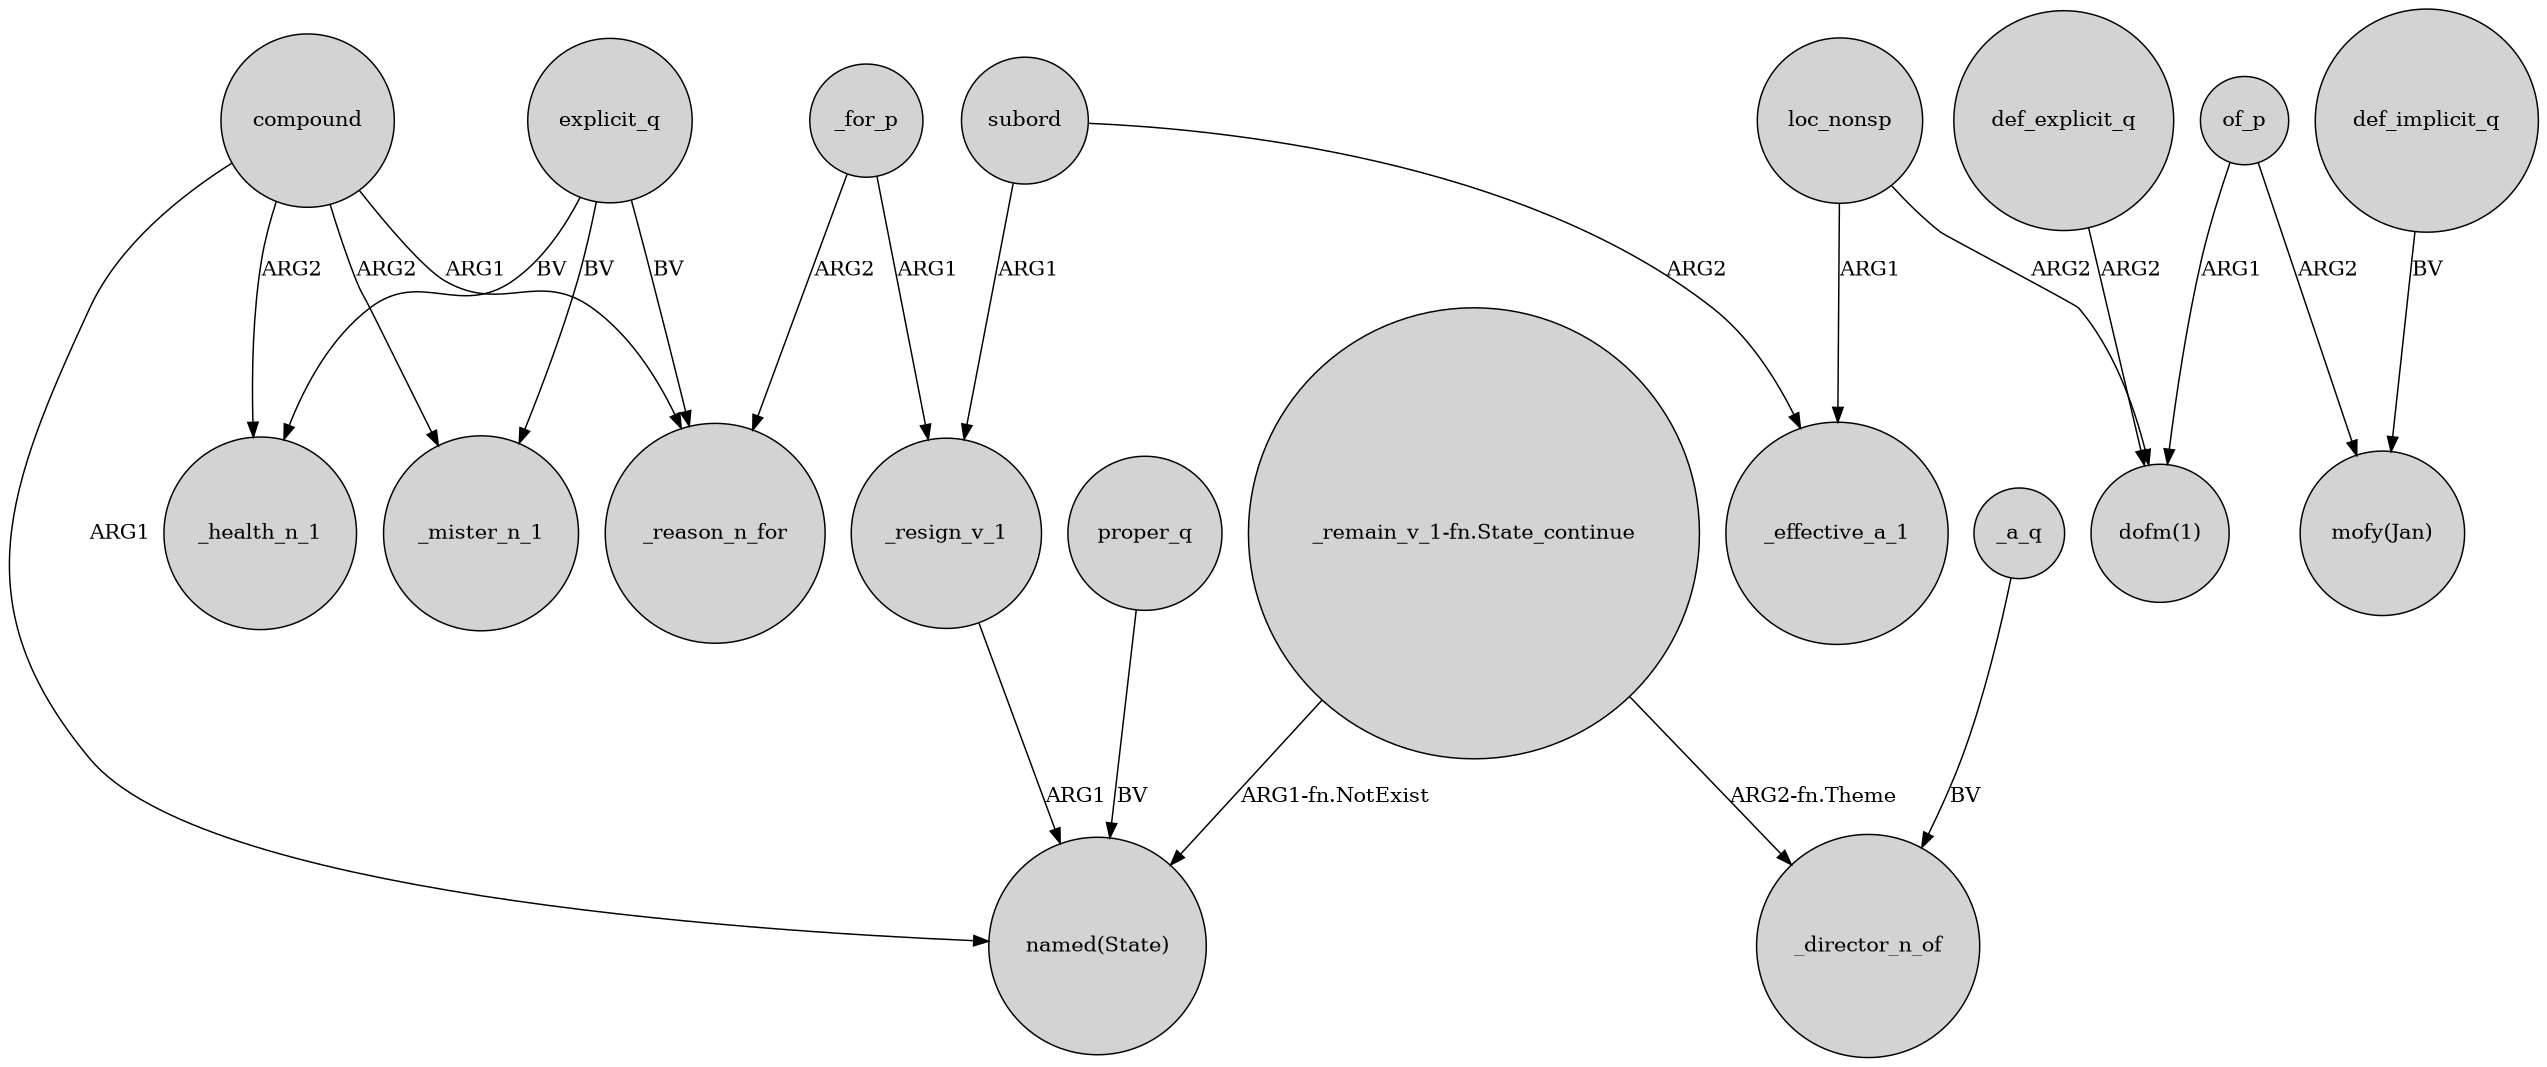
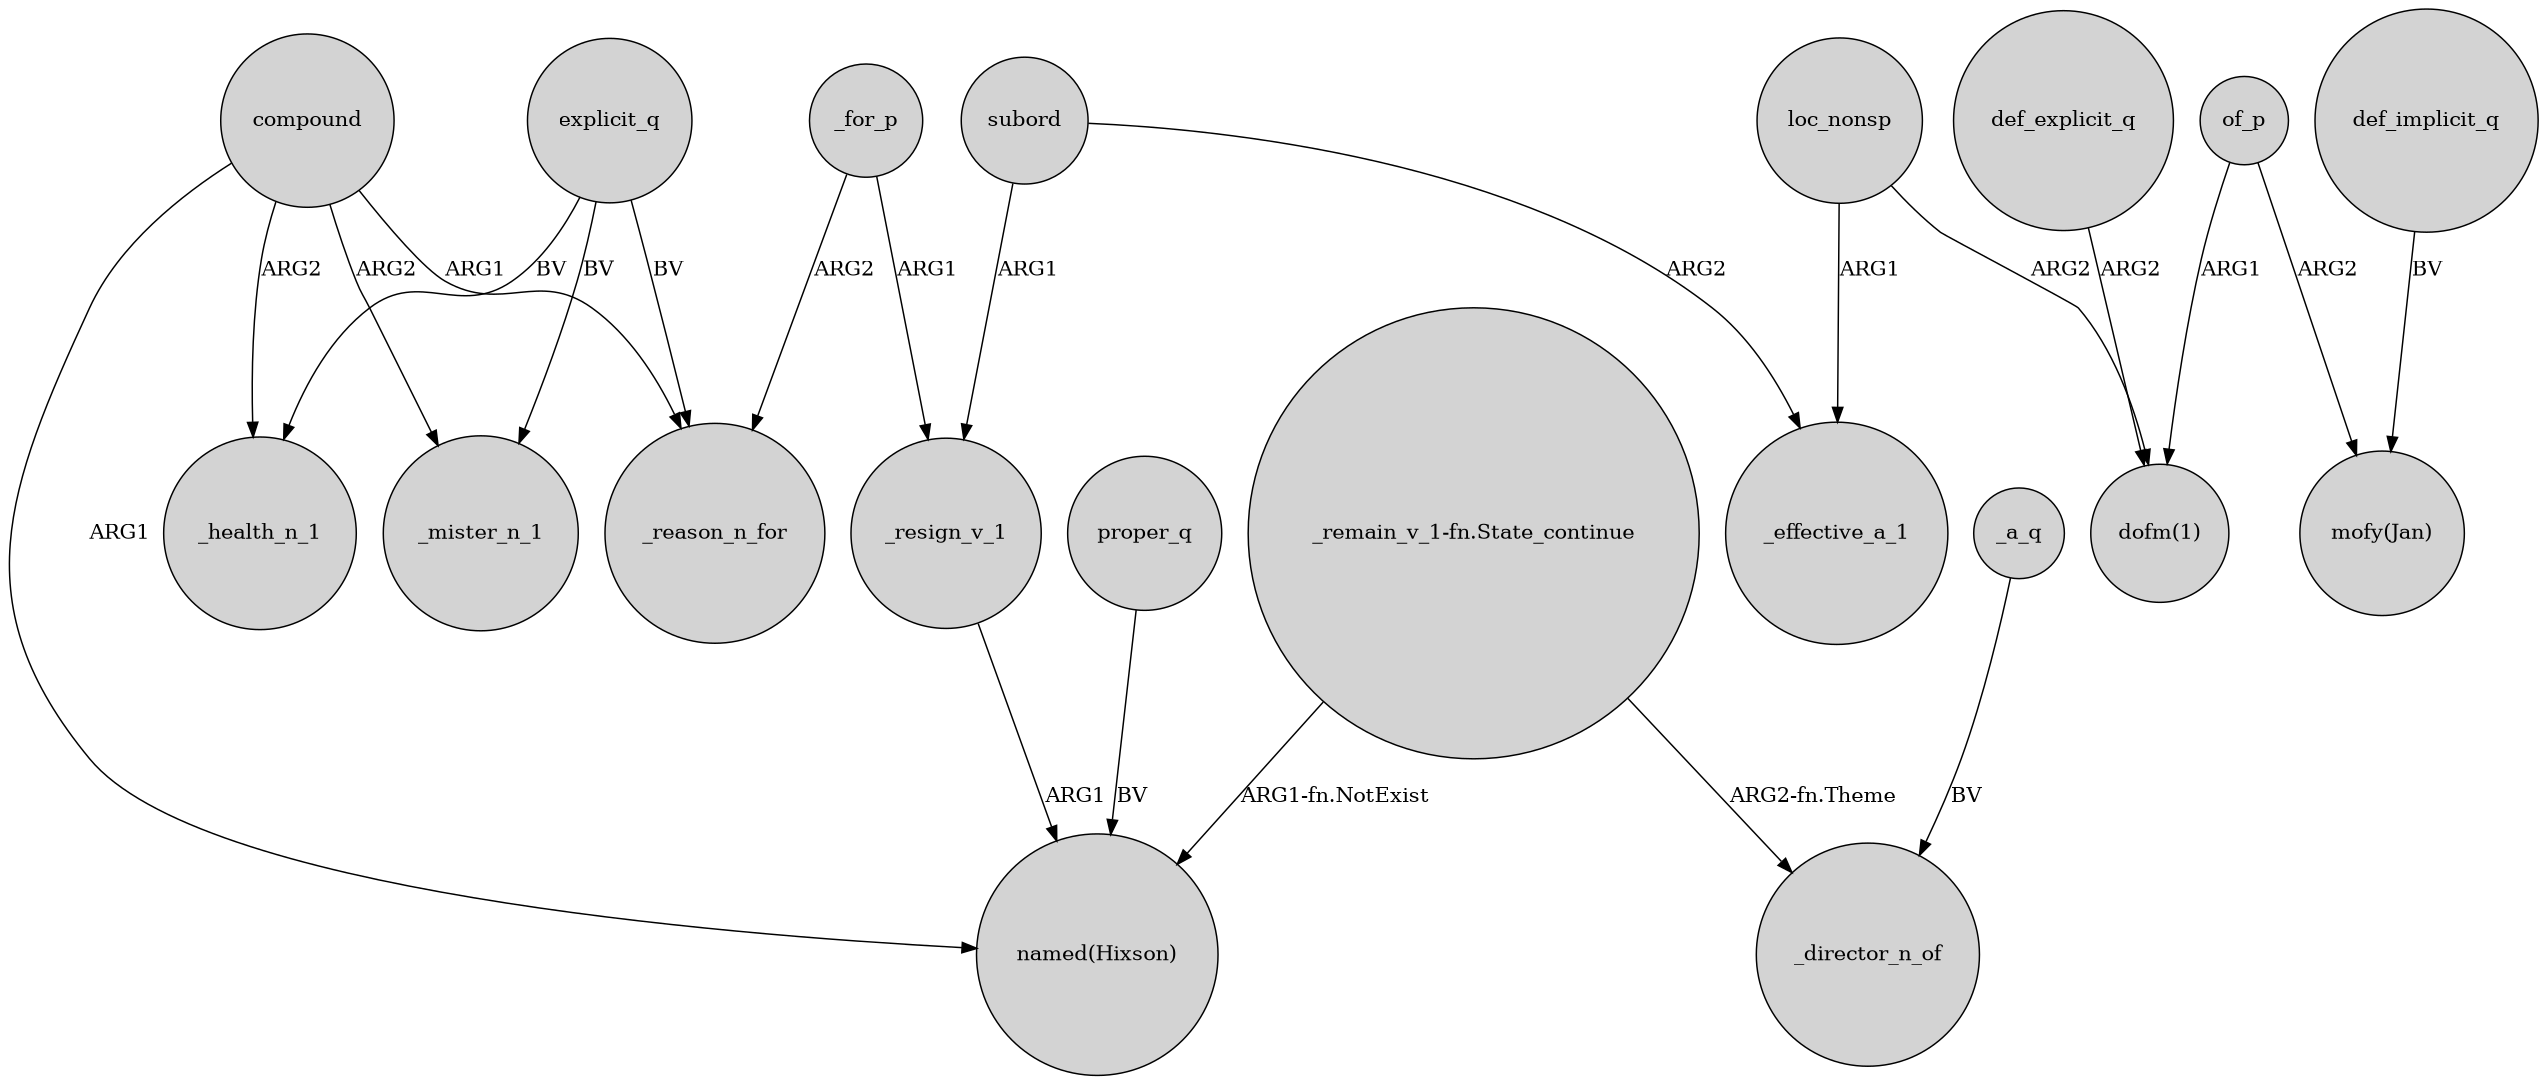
(1098, 946) -> (1097, 955)
